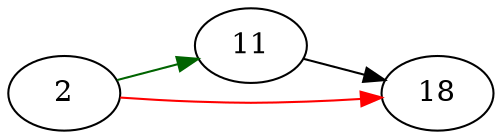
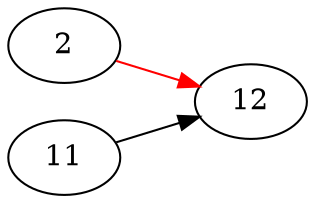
(148, 72) -> none
(438, 93) -> (251, 102)
